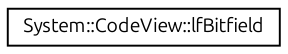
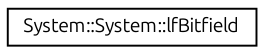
(144, 27) -> (132, 27)
